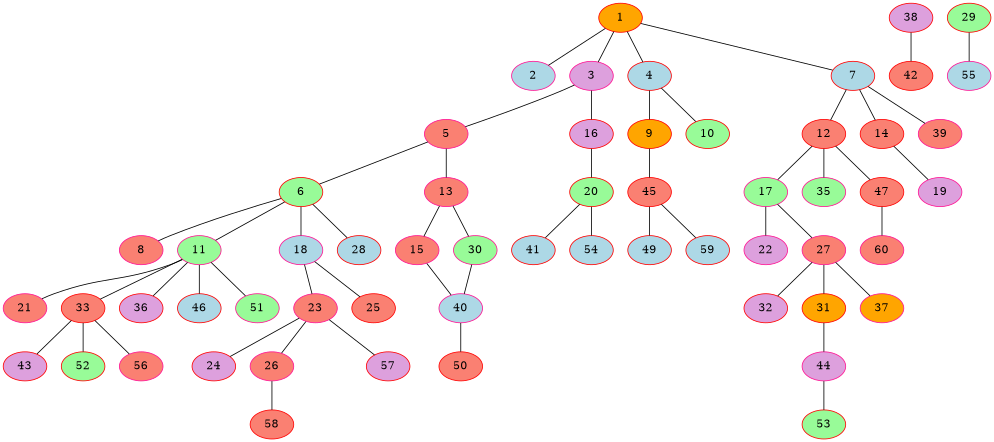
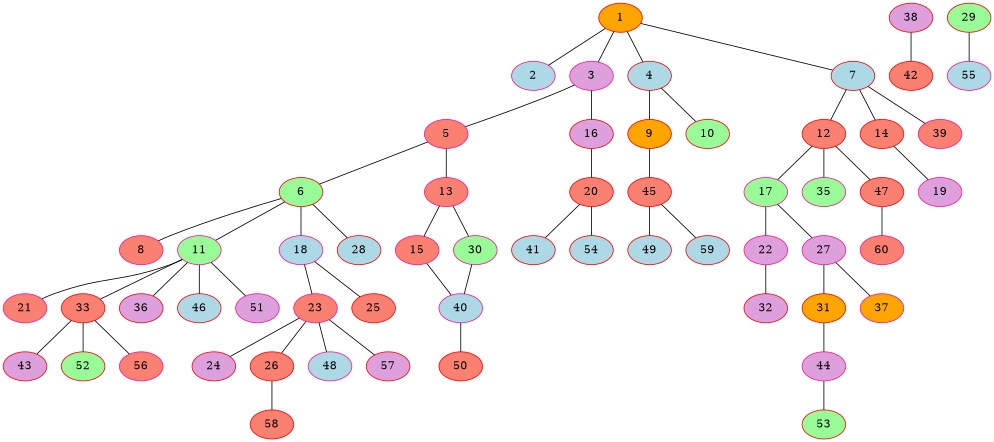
(591, 192) -> (591, 192)
(824, 250) -> (824, 250)
(795, 279) -> (766, 279)
(257, 308) -> (257, 308)
(272, 366) -> (272, 366)
none -> (330, 366)
